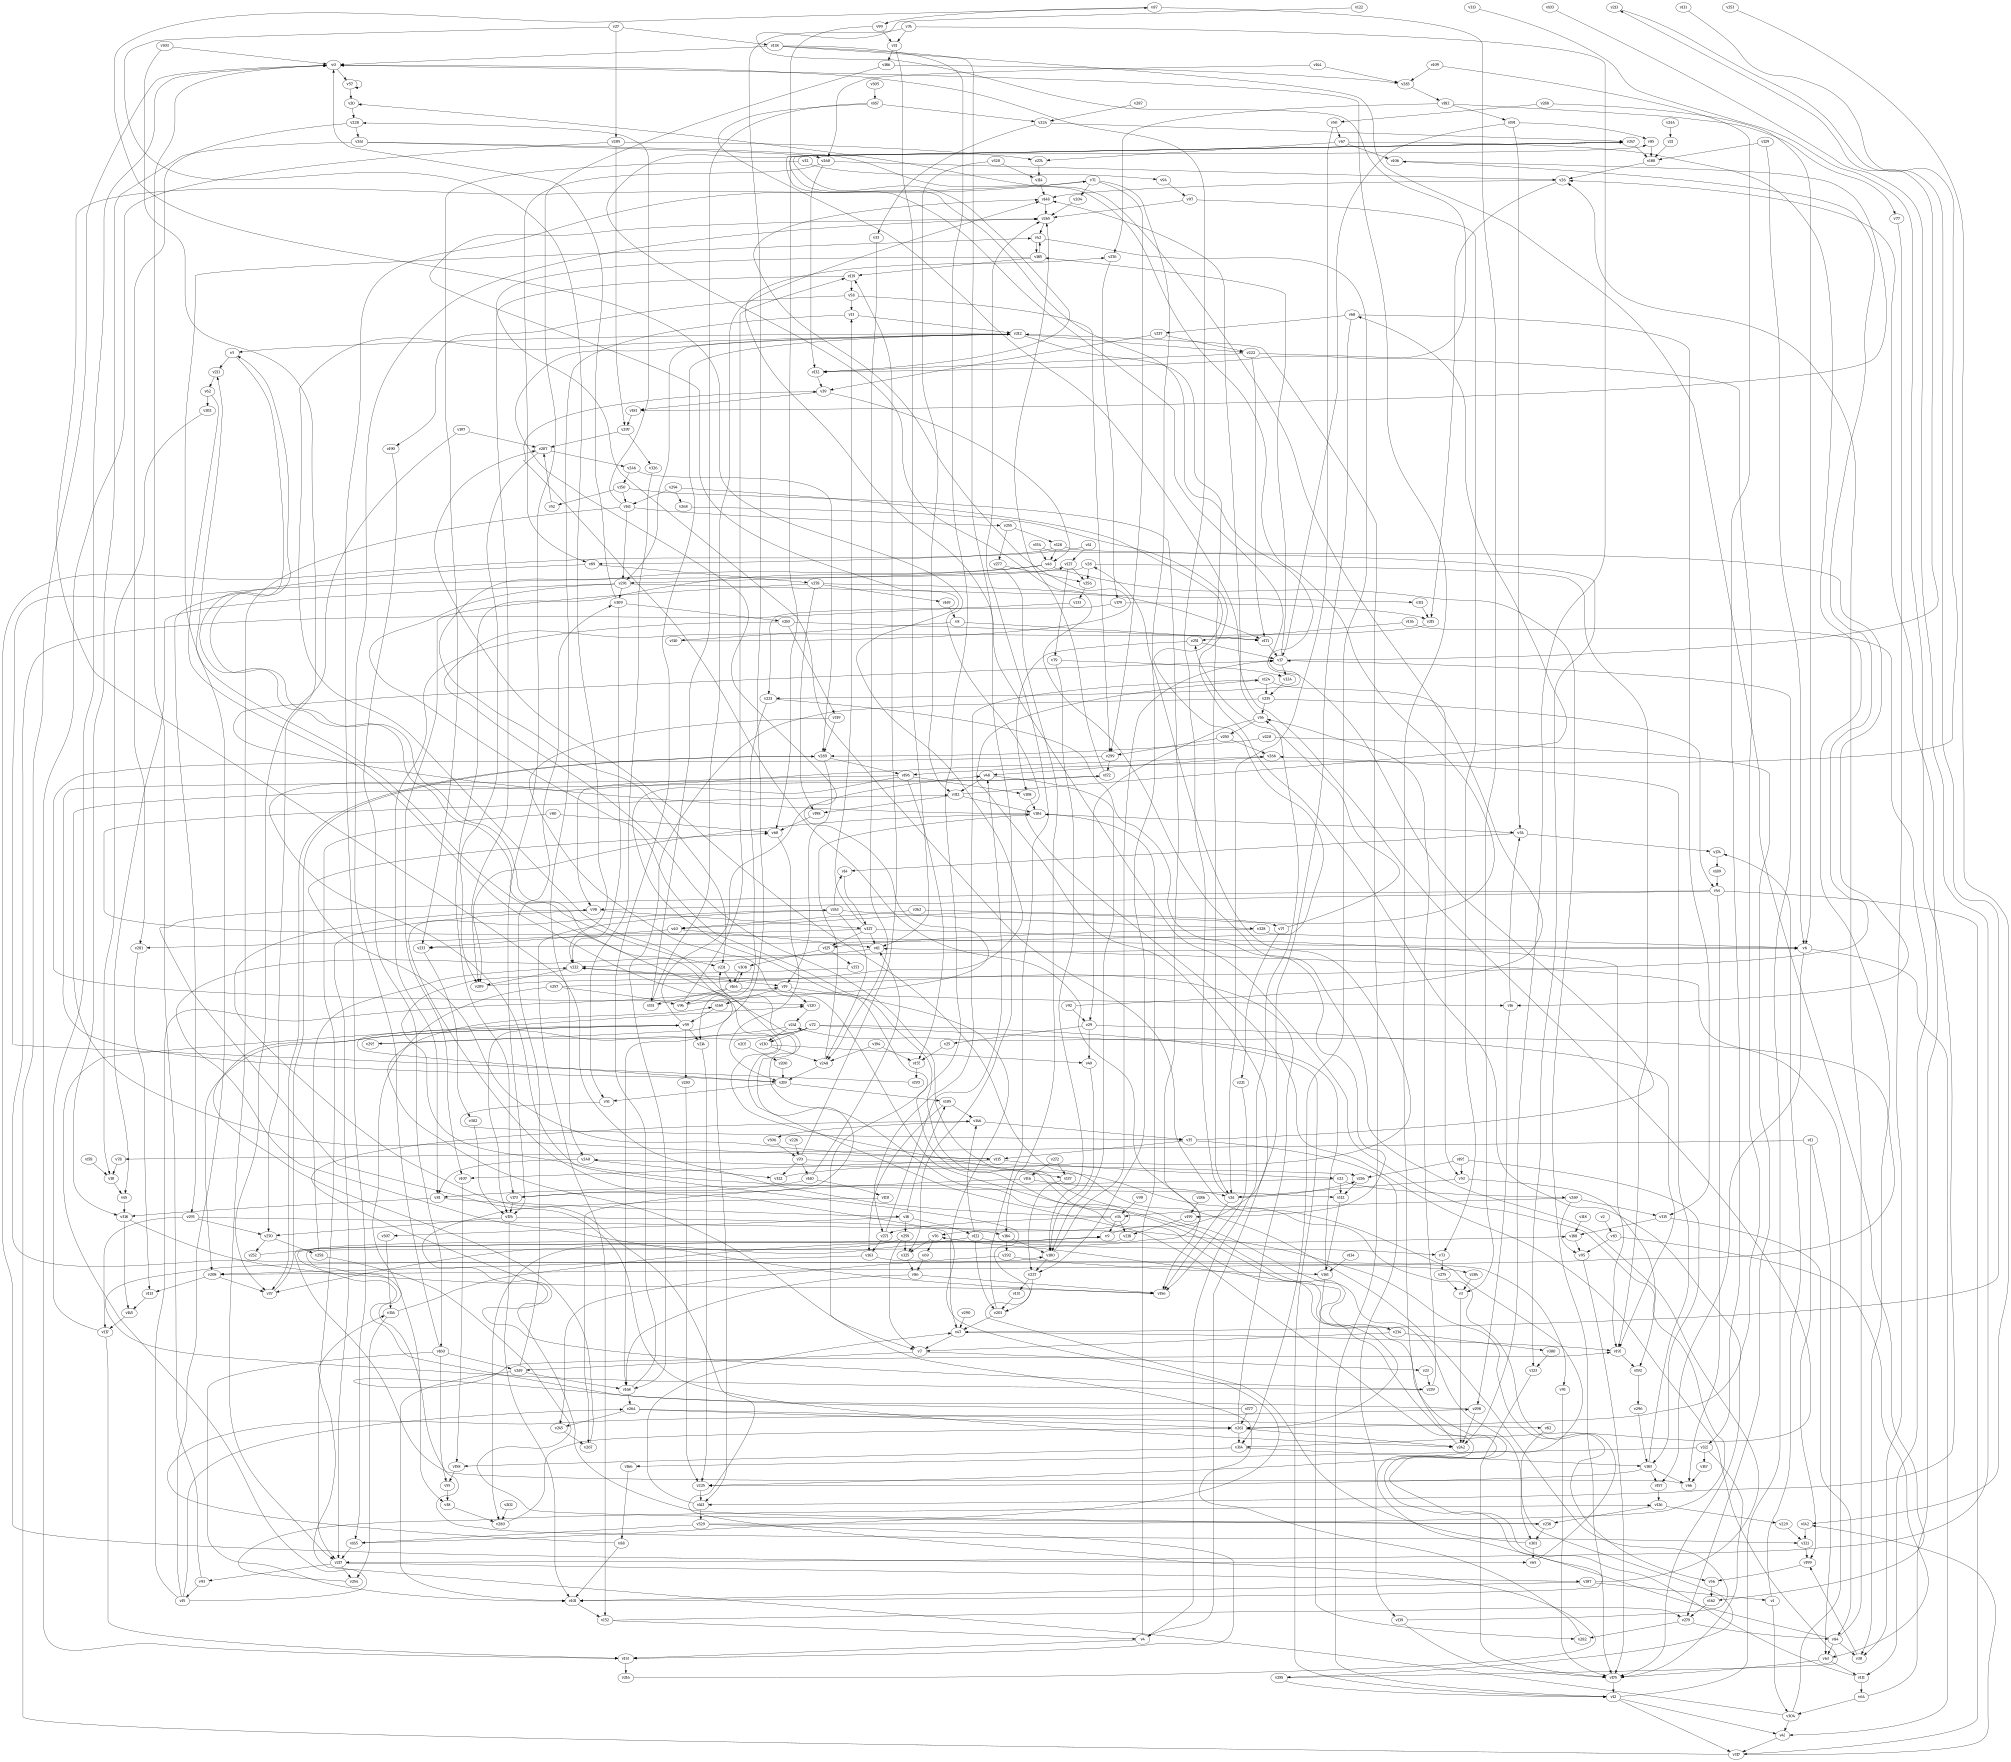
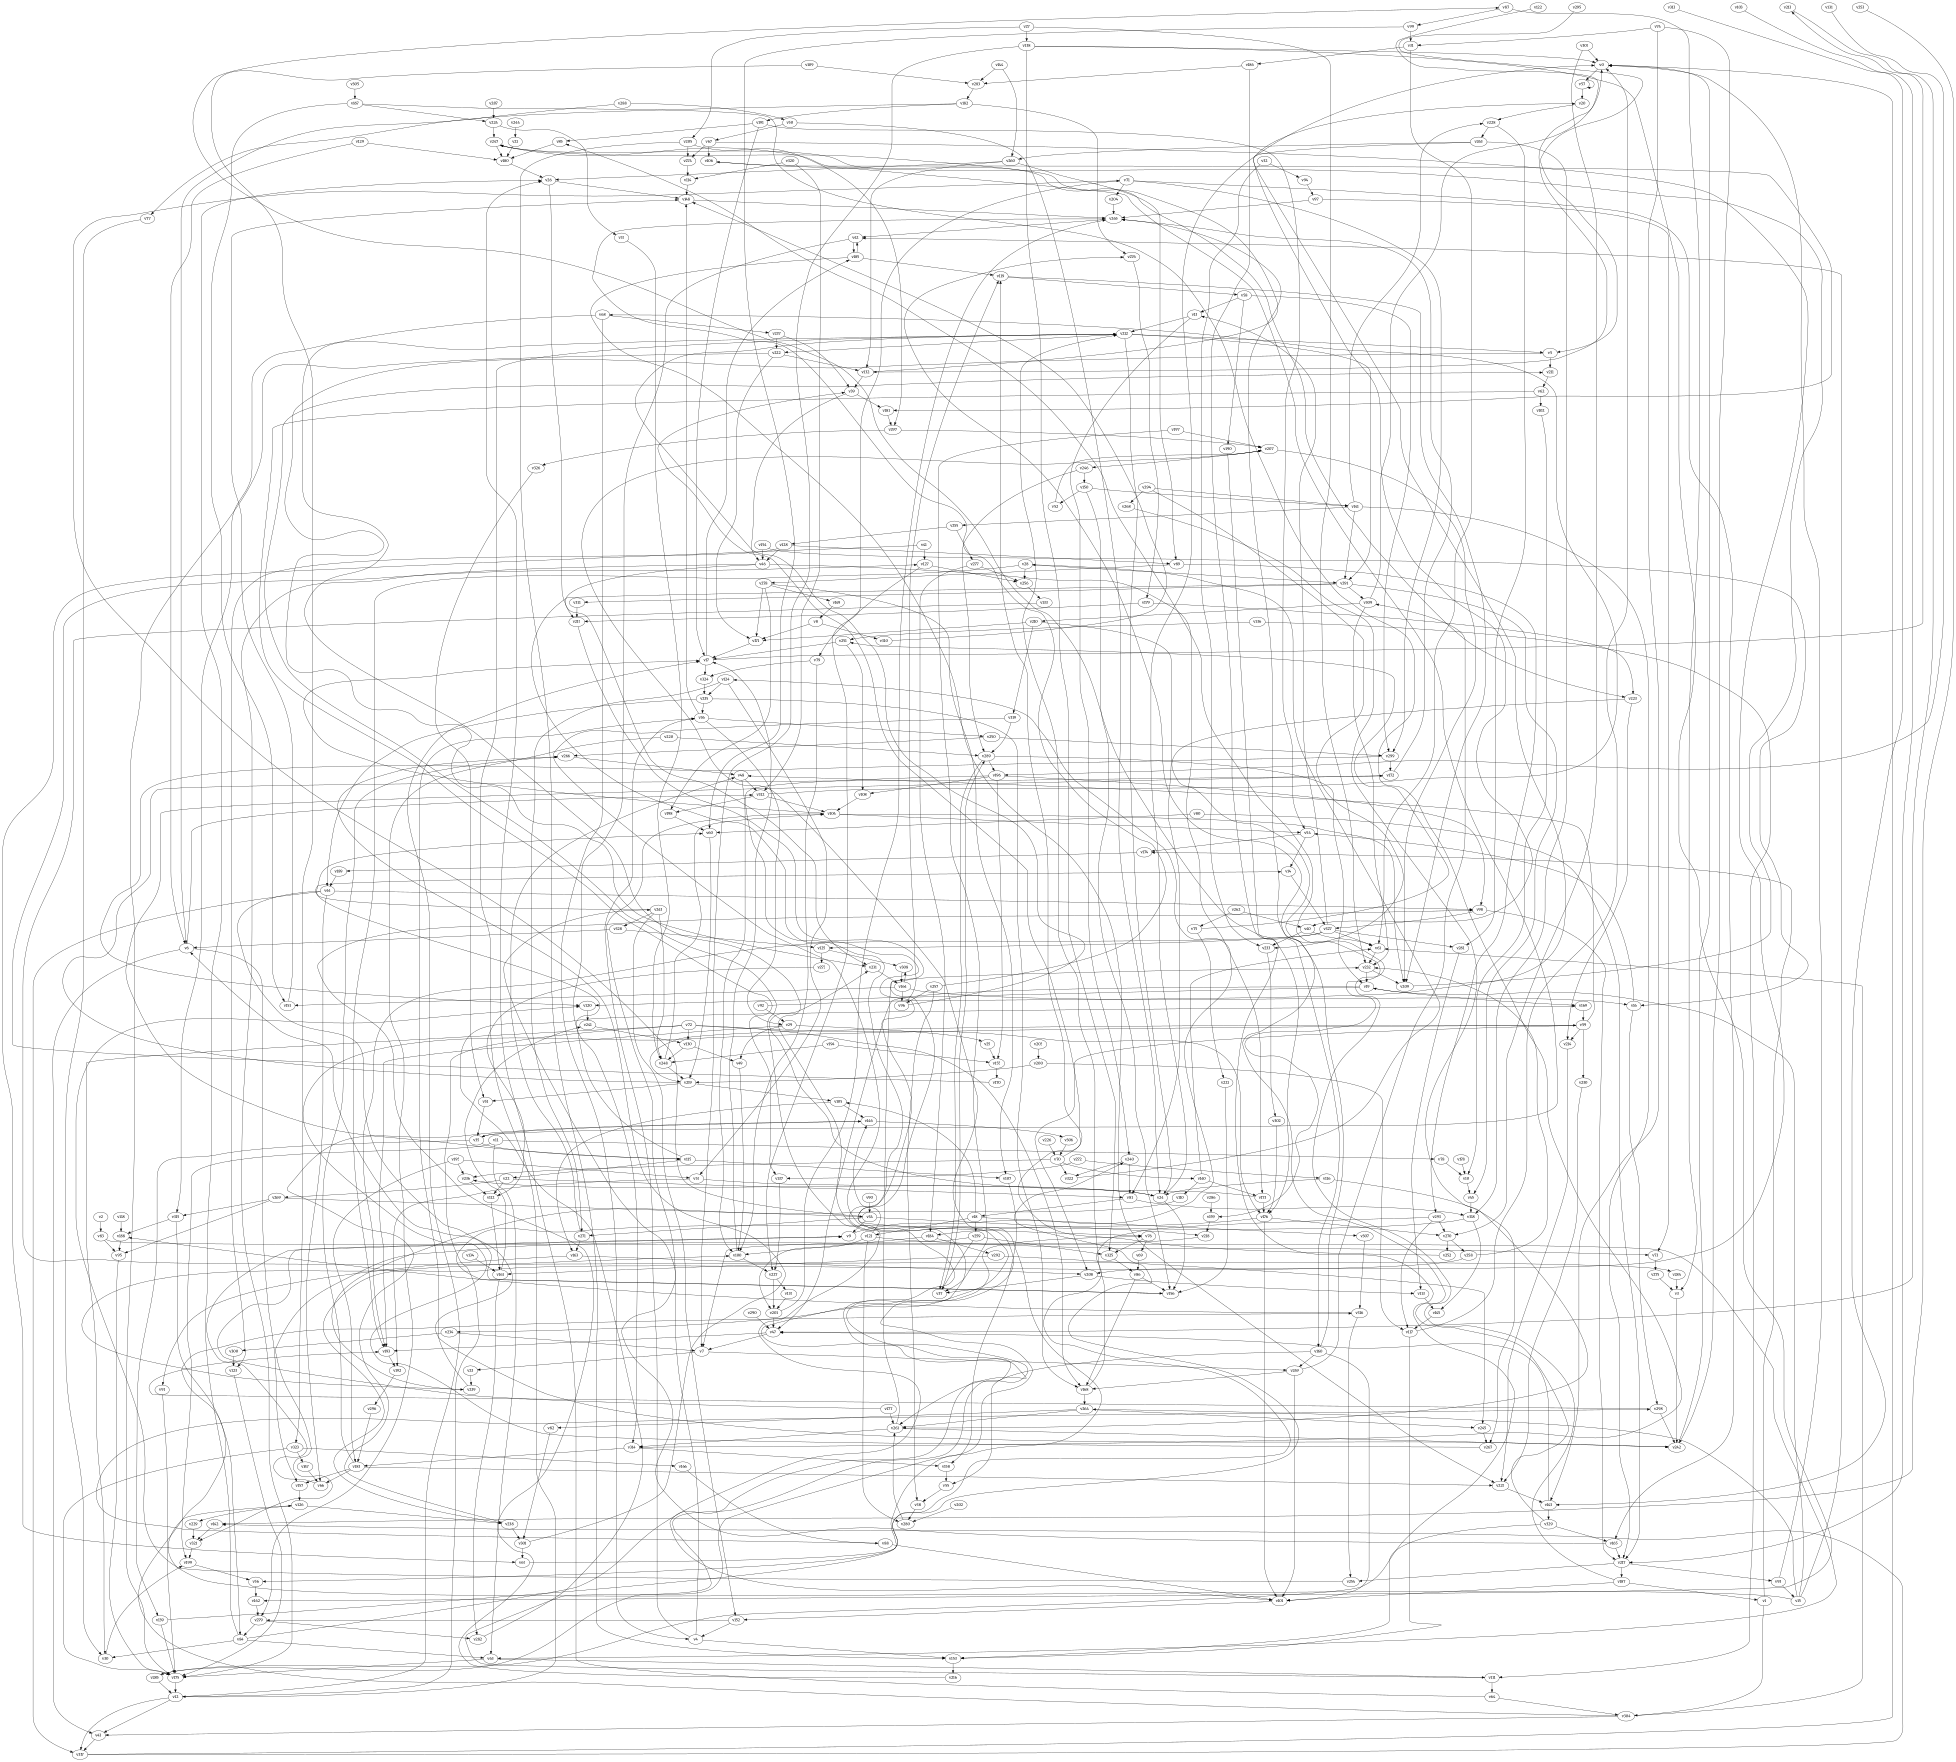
(564, 1038) -> none
none -> (1335, 1081)
